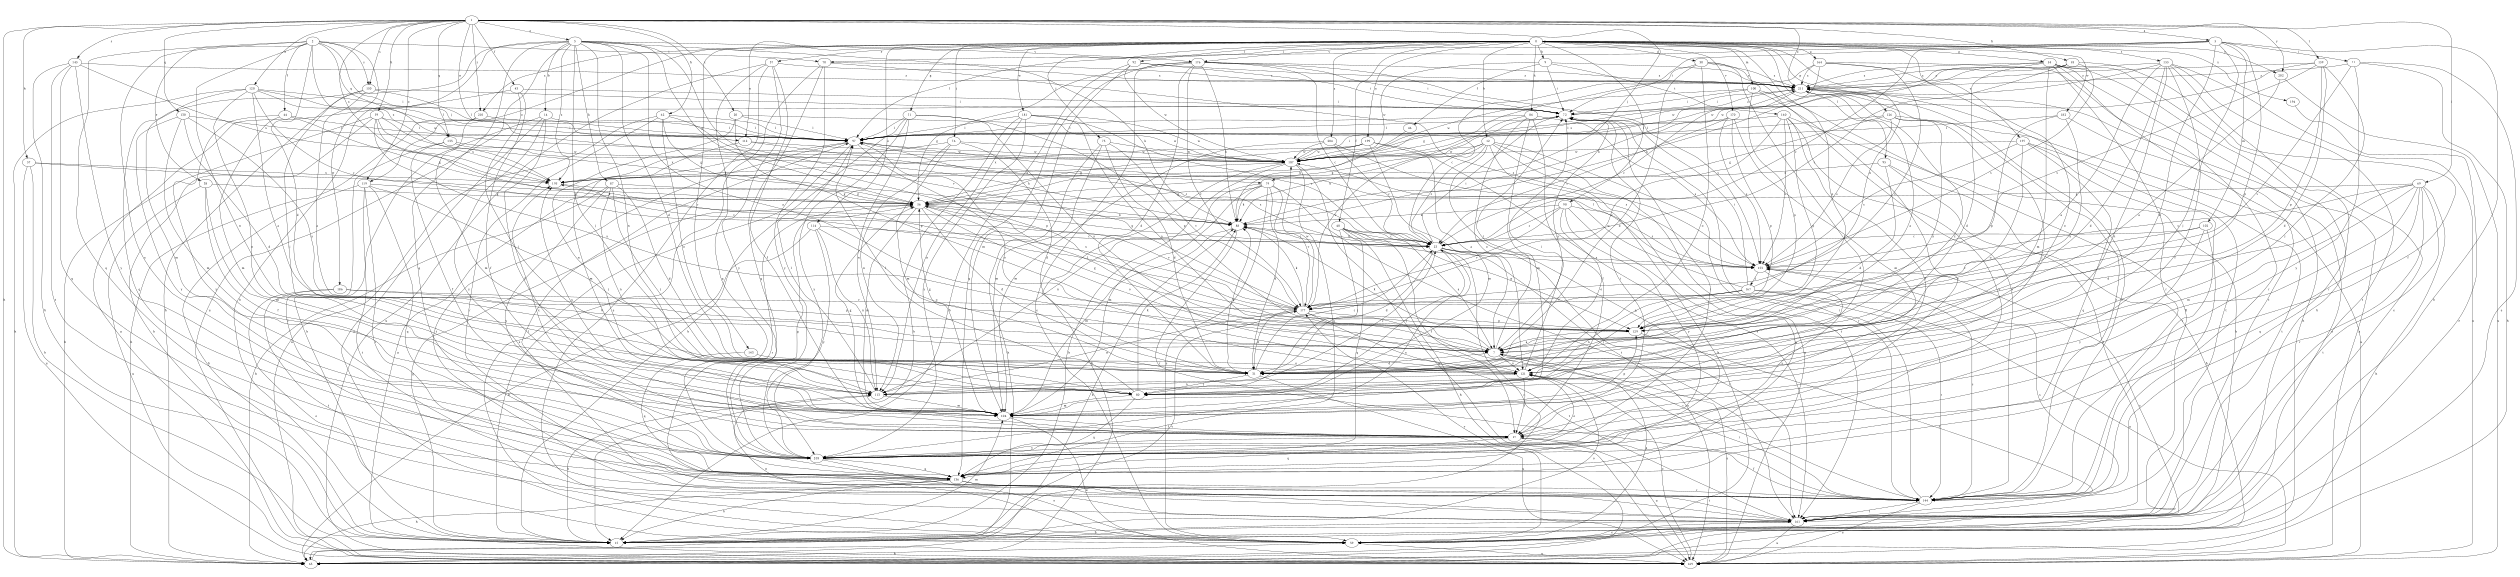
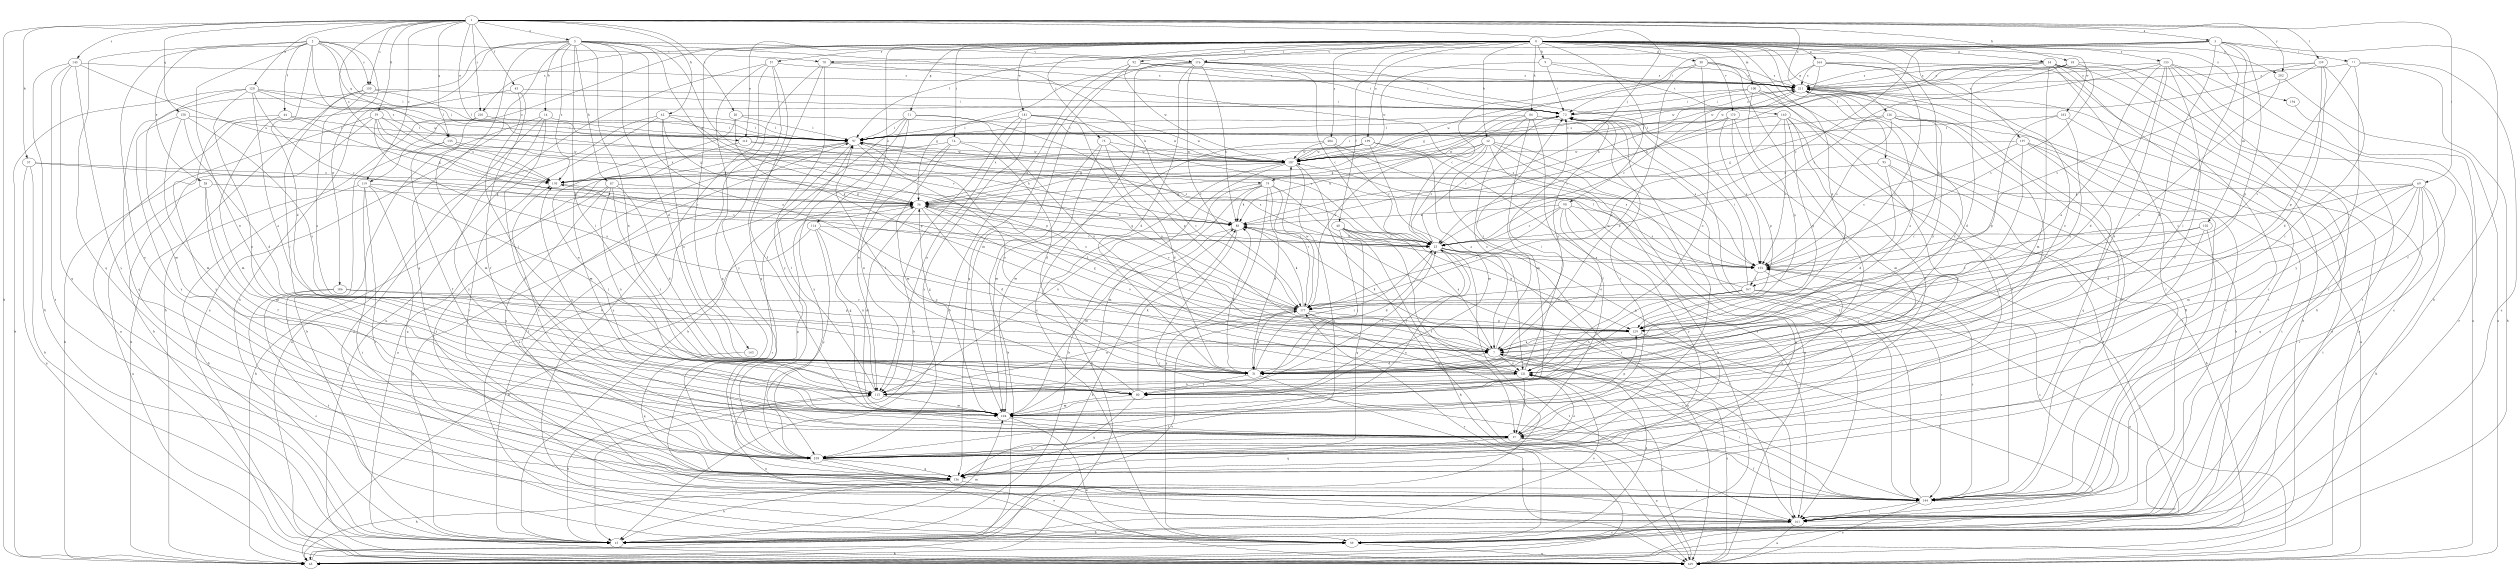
(1829, 81) -> (1897, 66)
(1410, 128) -> none
(1117, 361) -> none
(1377, 491) -> none
